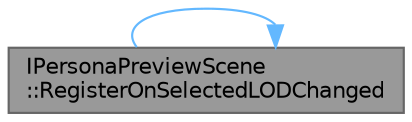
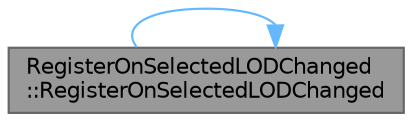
(206, 80) -> (206, 80)
